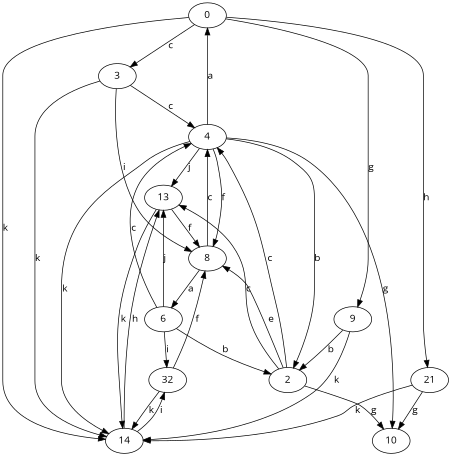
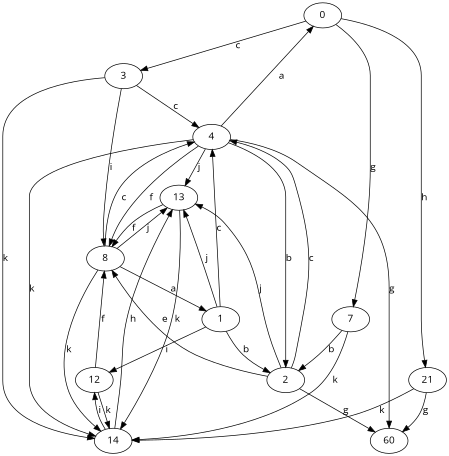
(3, 188) -> (65, 350)
none -> (139, 230)
(248, 289) -> (261, 289)
(163, 319) -> (221, 319)
(353, 319) -> (351, 319)
(168, 380) -> (94, 380)
(391, 441) -> (389, 441)
